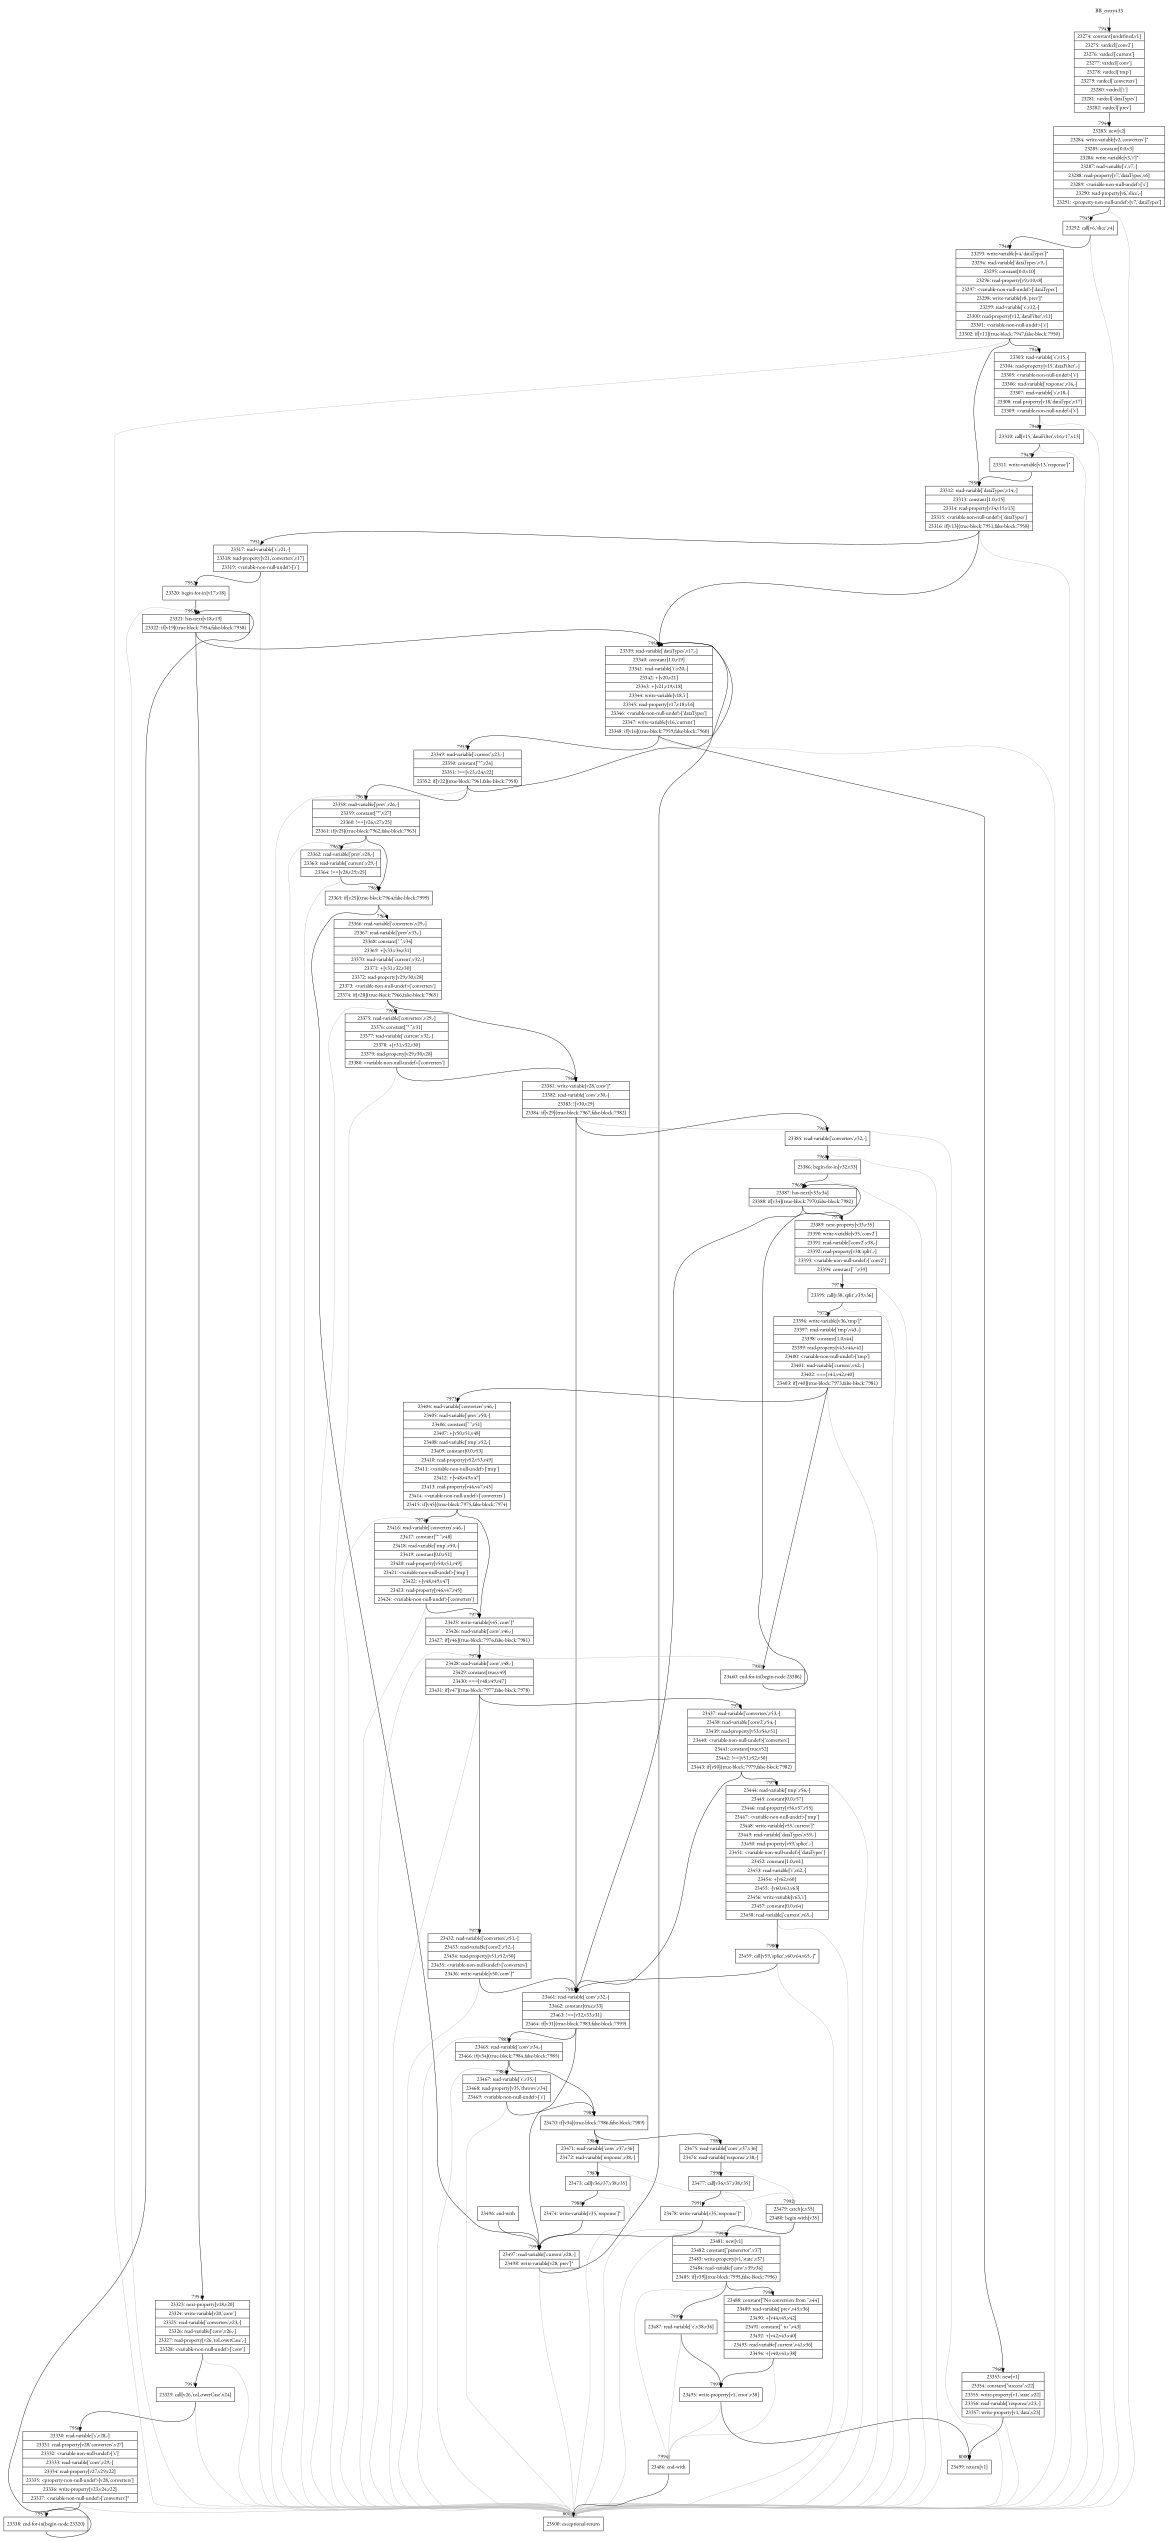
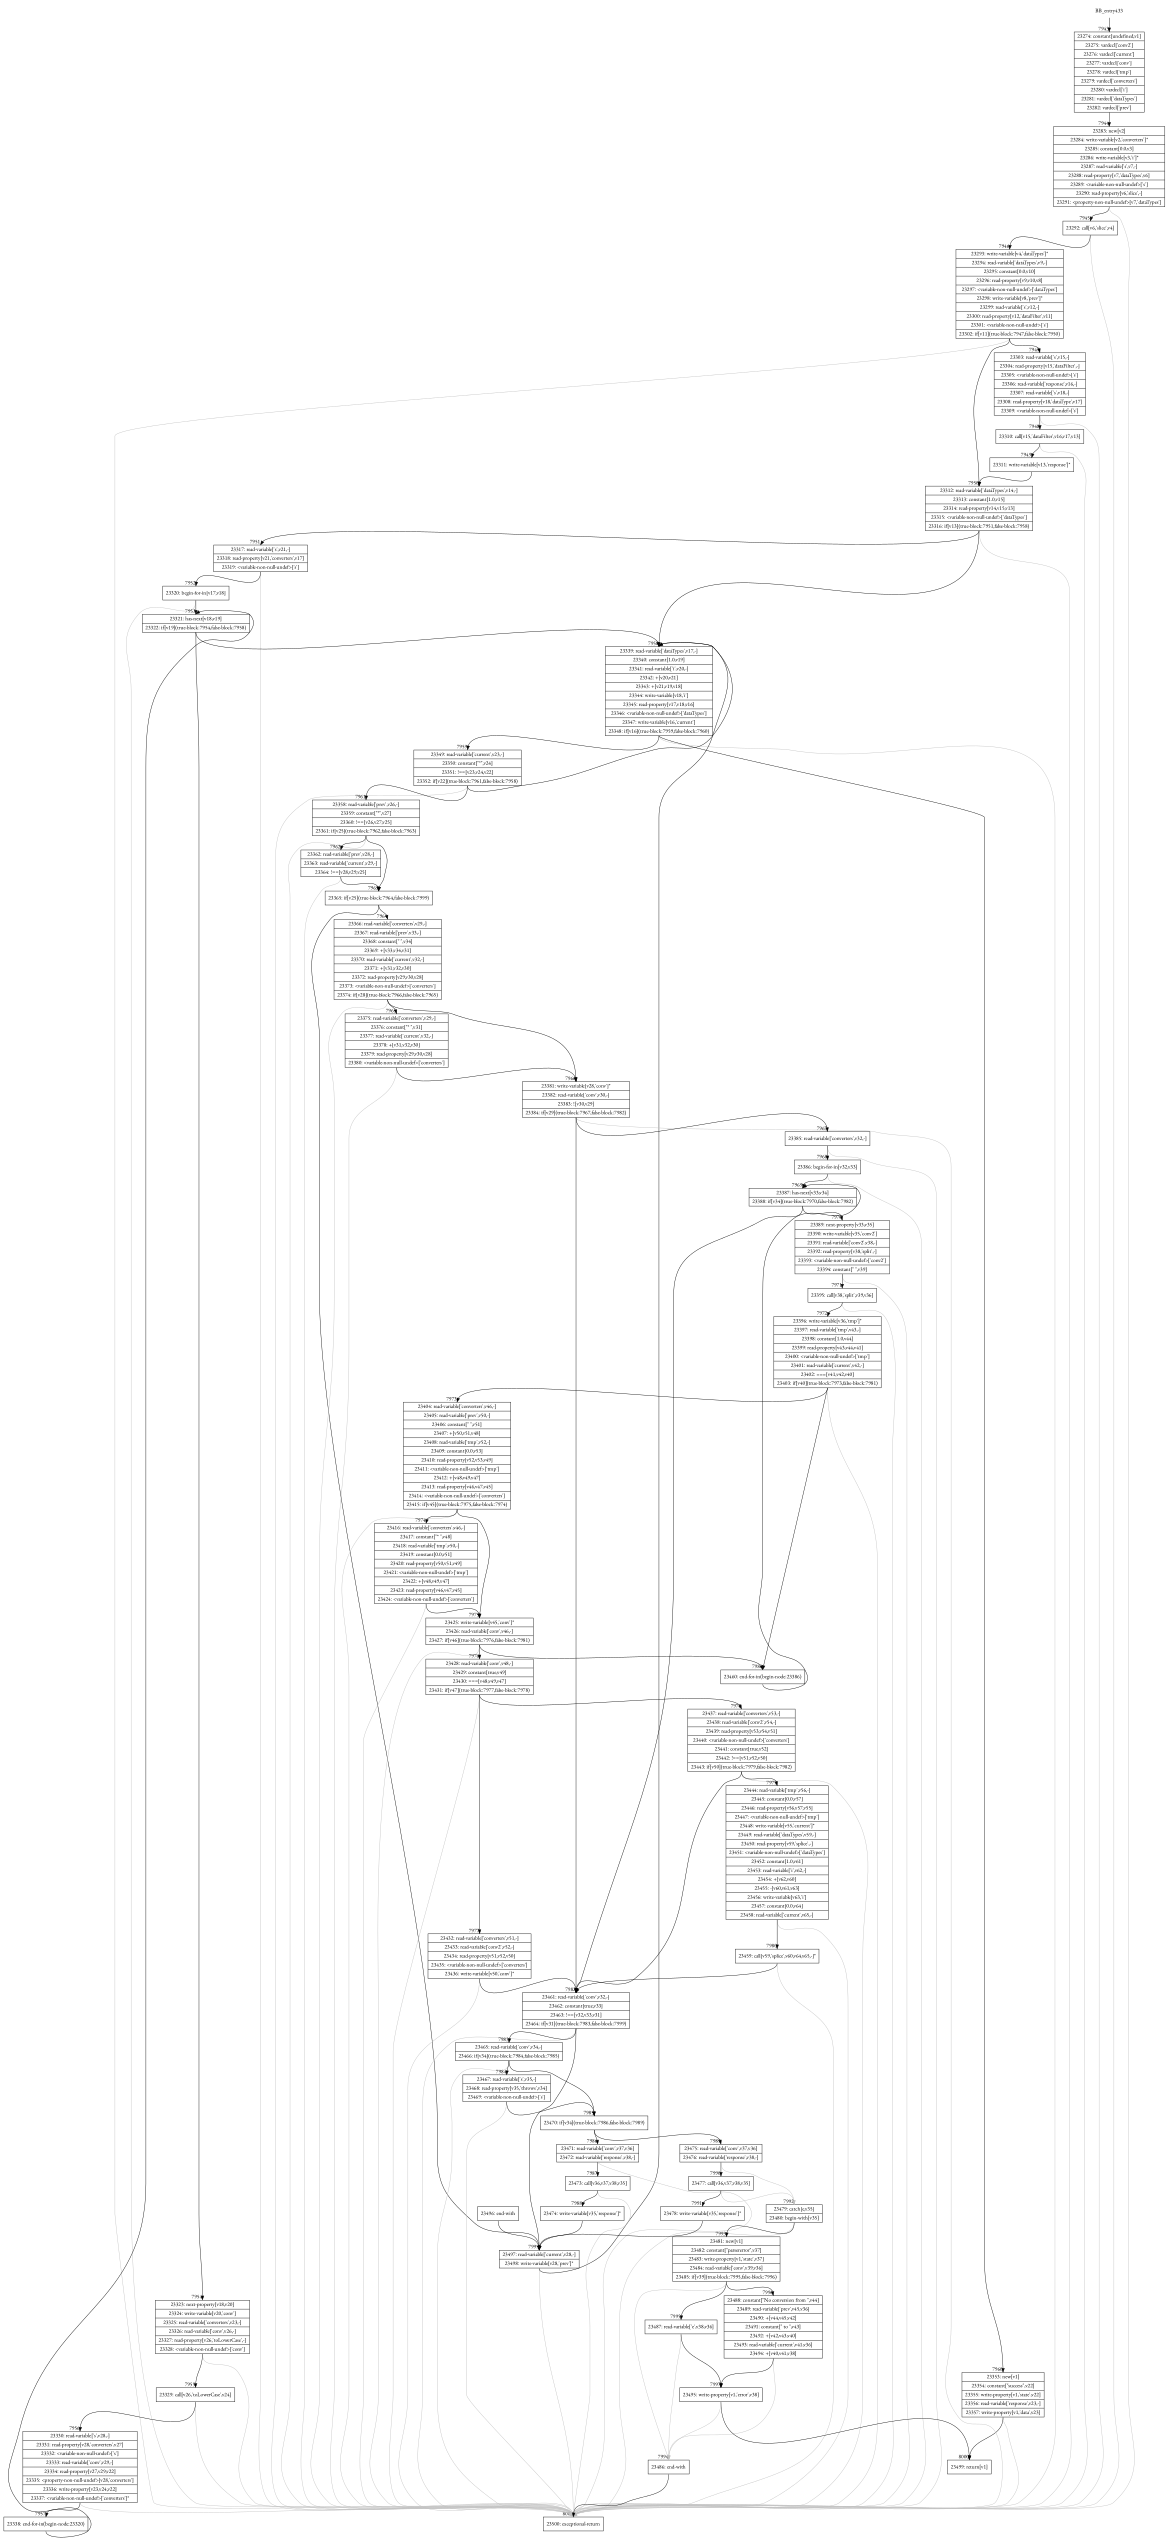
(619, 1657) -> (619, 1657)
